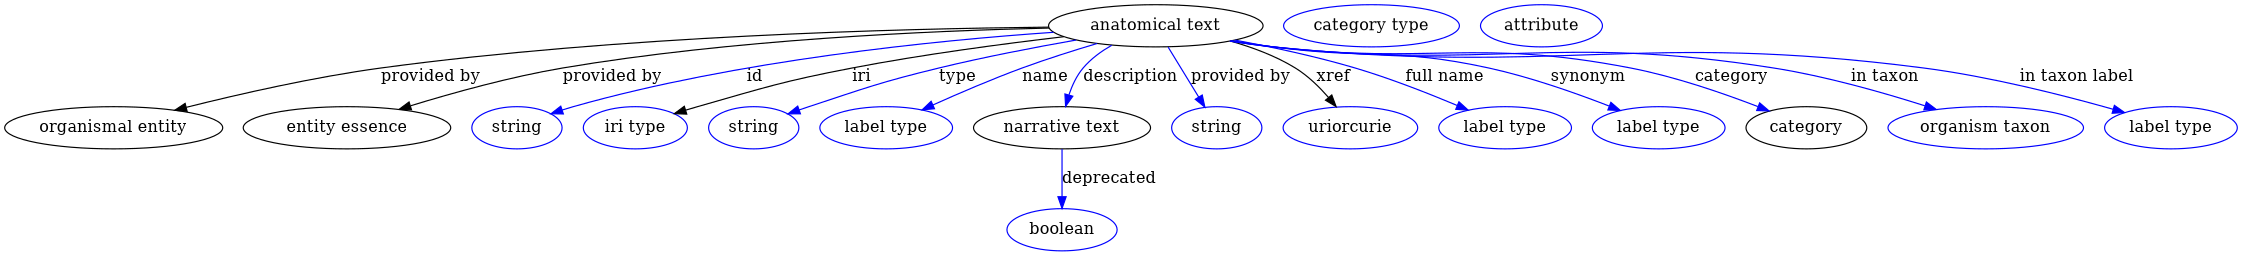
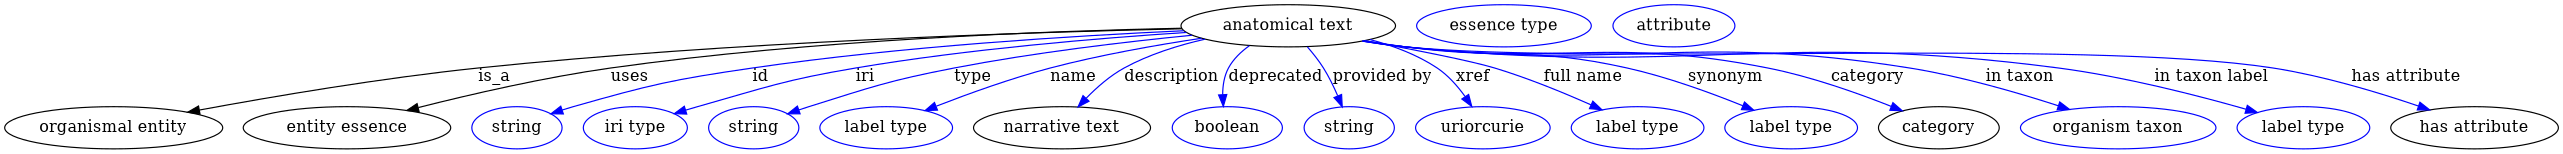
(1372, 26) -> (1504, 26)
(1284, 62) -> (1423, 60)
(873, 64) -> (933, 56)
(431, 77) -> (495, 77)
(612, 77) -> (630, 77)
none -> (2475, 128)
(1062, 173) -> (1229, 67)
